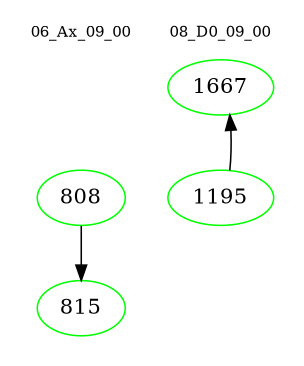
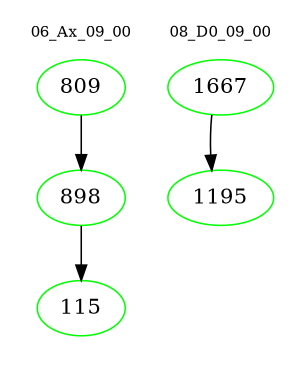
none -> (81, 87)
(231, 151) -> (211, 135)
(81, 198) -> (81, 198)
(81, 308) -> (81, 308)
